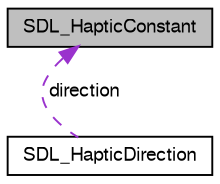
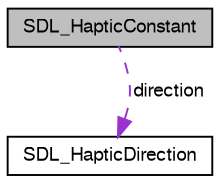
(44, 102) -> (129, 82)
